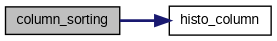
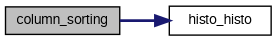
(220, 21) -> (220, 21)
